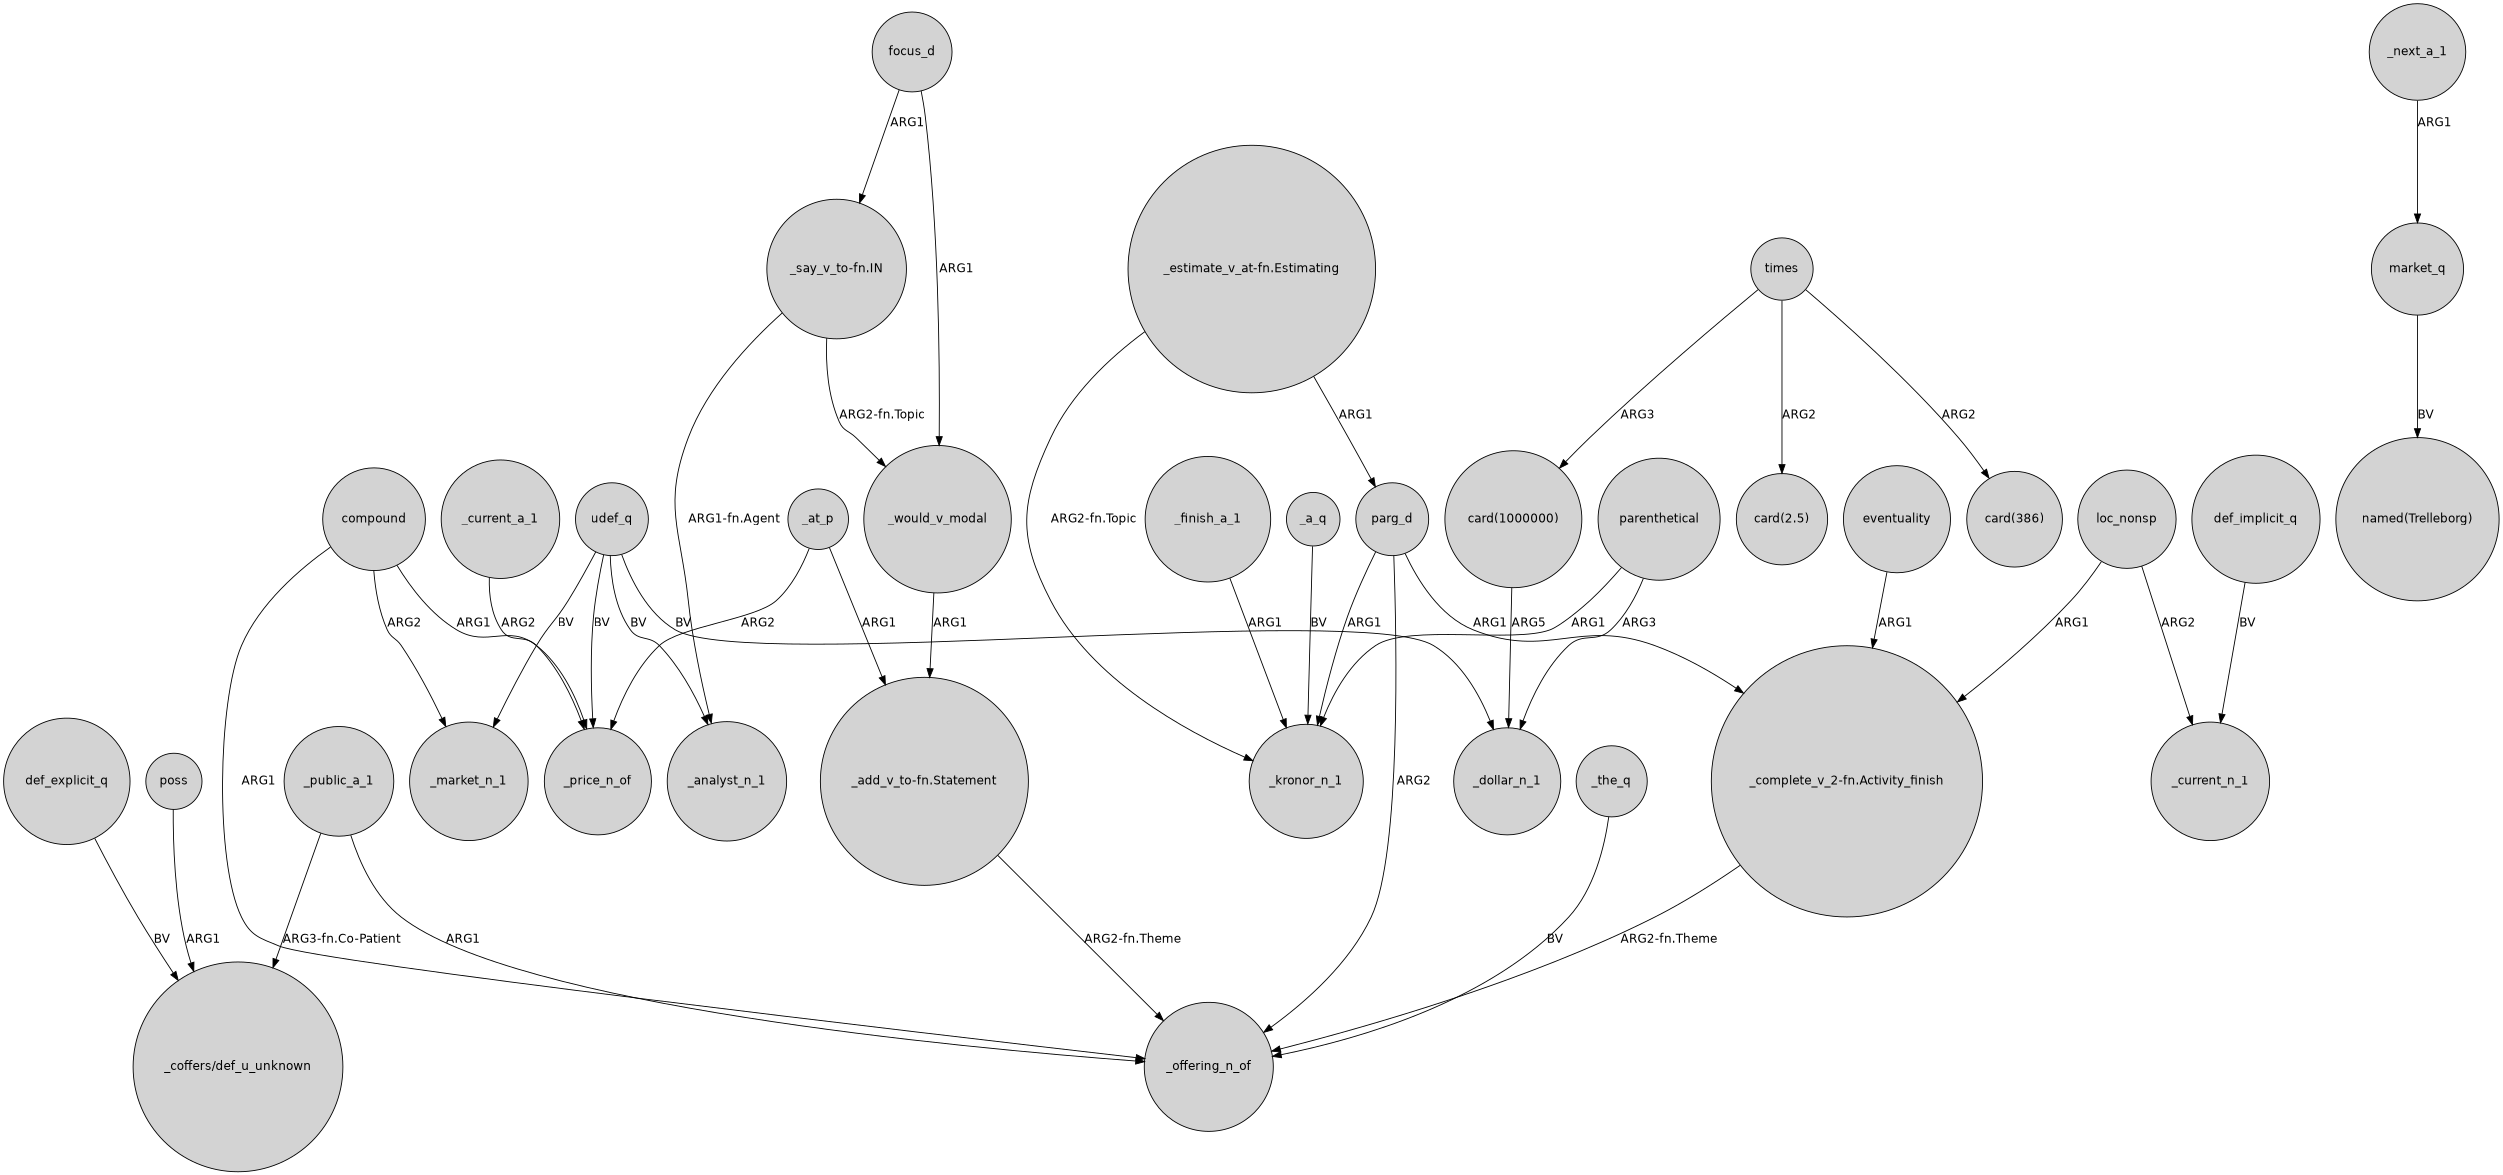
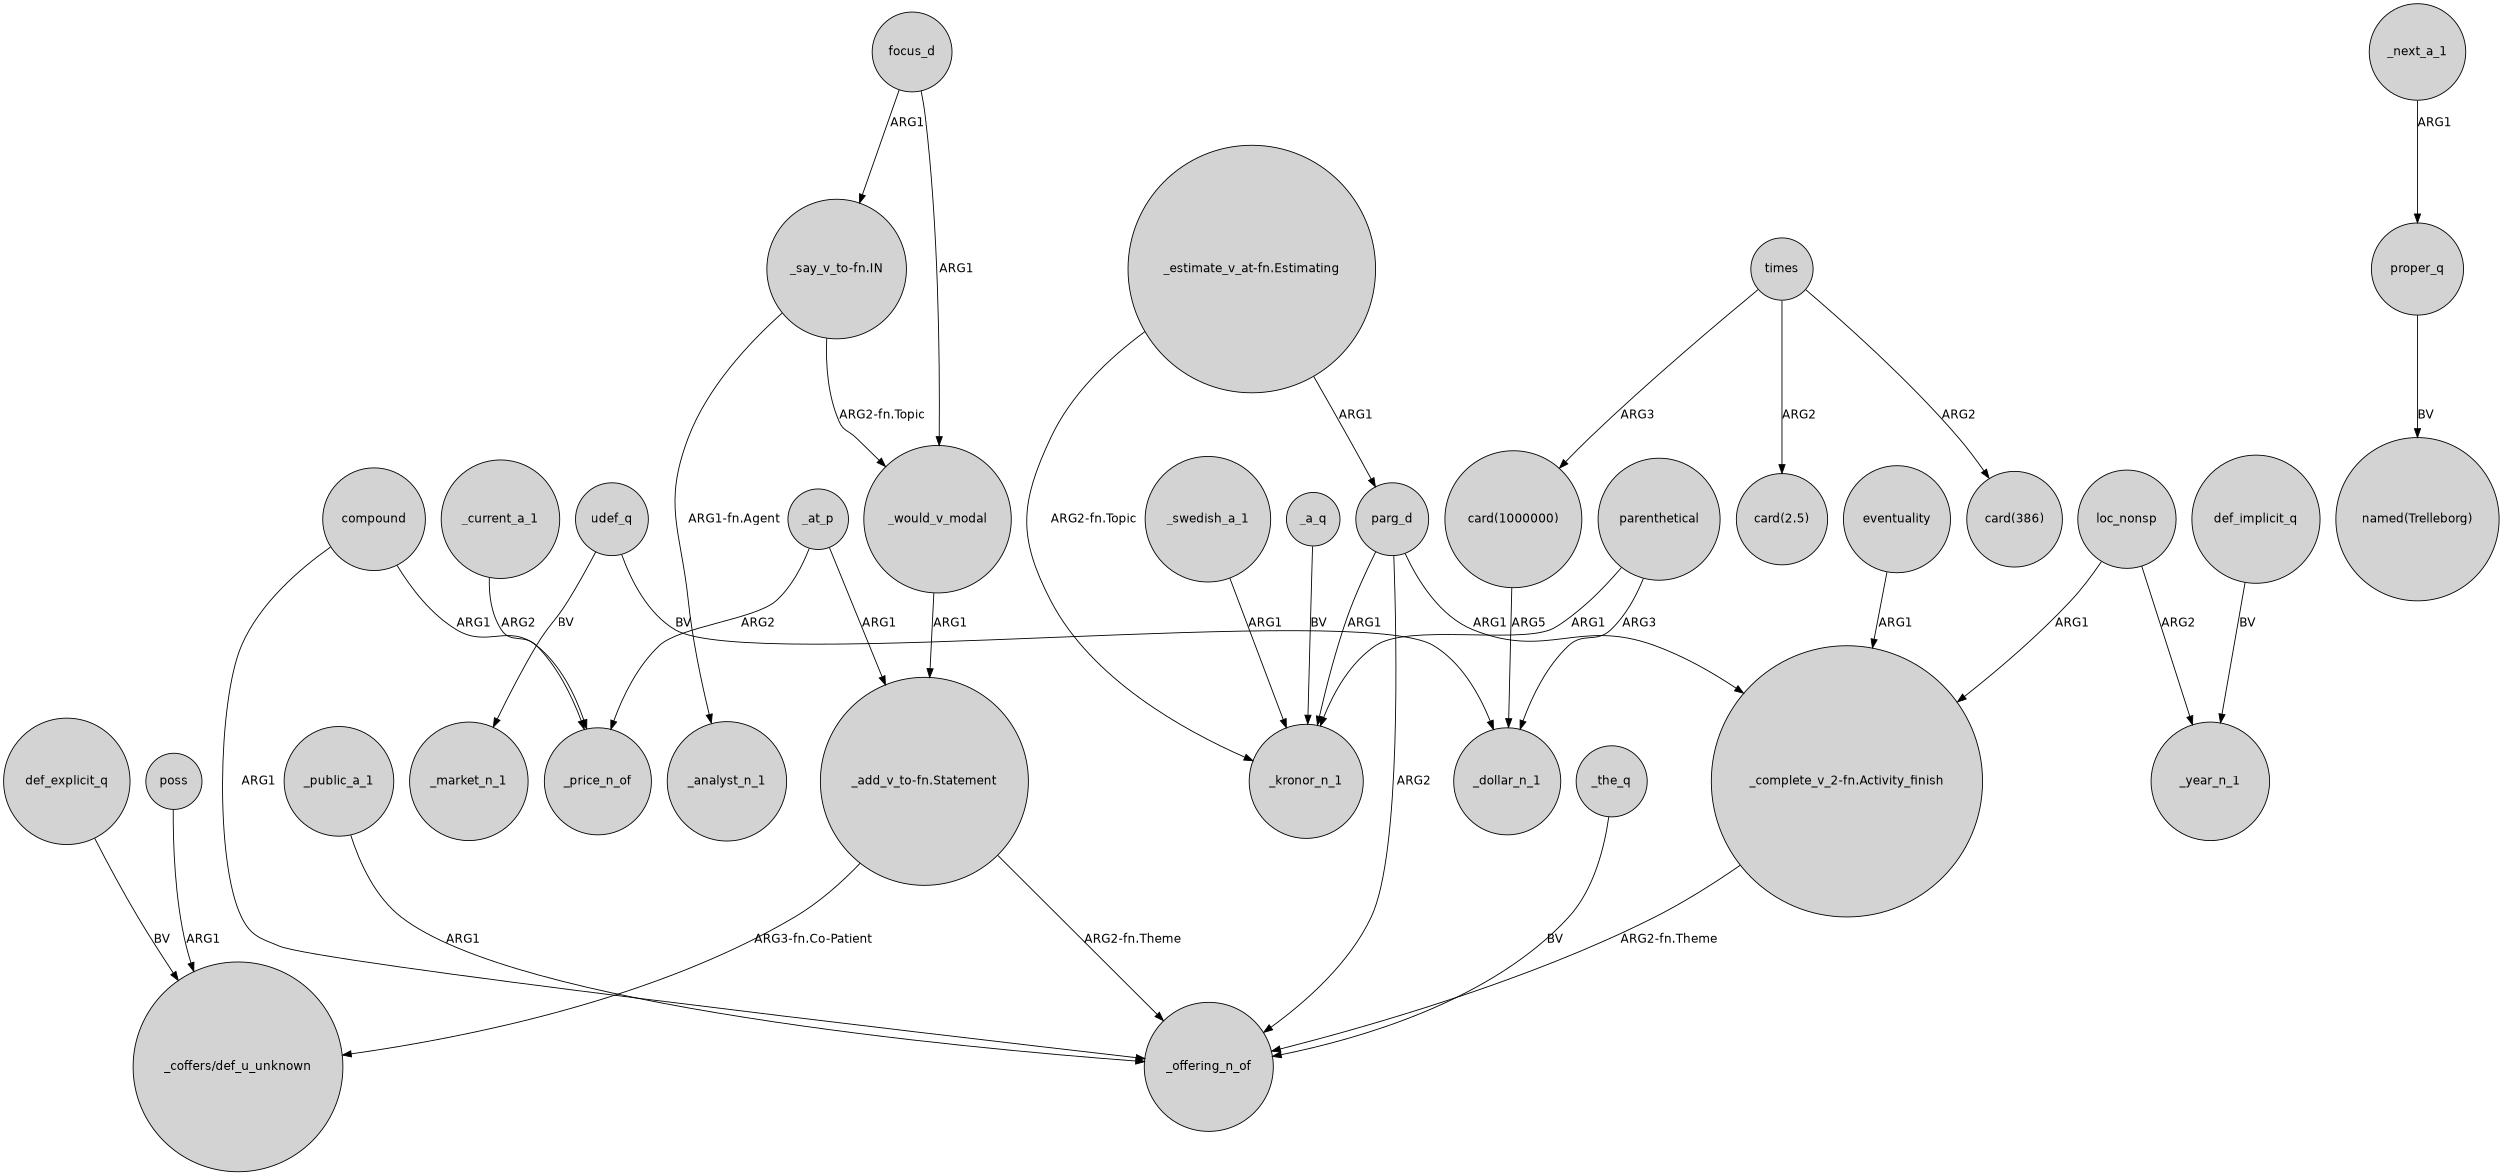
(2417, 269) -> (2417, 269)
(1208, 519) -> (1208, 519)
(592, 636) -> none
(648, 639) -> none
(402, 646) -> none
(2210, 781) -> (2210, 781)
(298, 896) -> (633, 989)
